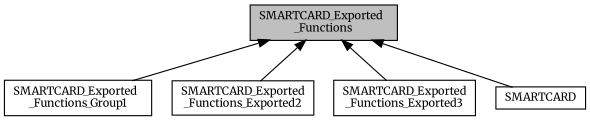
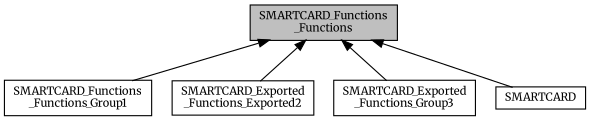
(324, 23) -> (324, 23)
(78, 98) -> (78, 98)
(405, 98) -> (405, 98)
